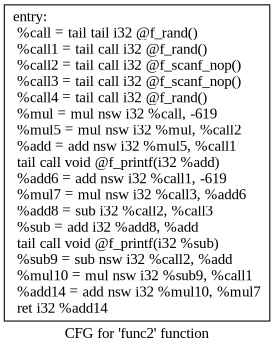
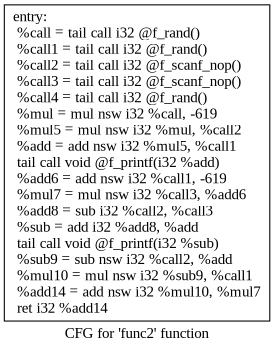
(106, 33) -> (107, 33)
